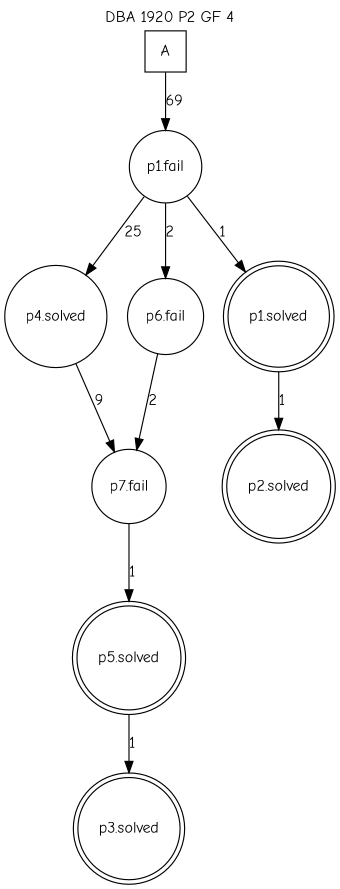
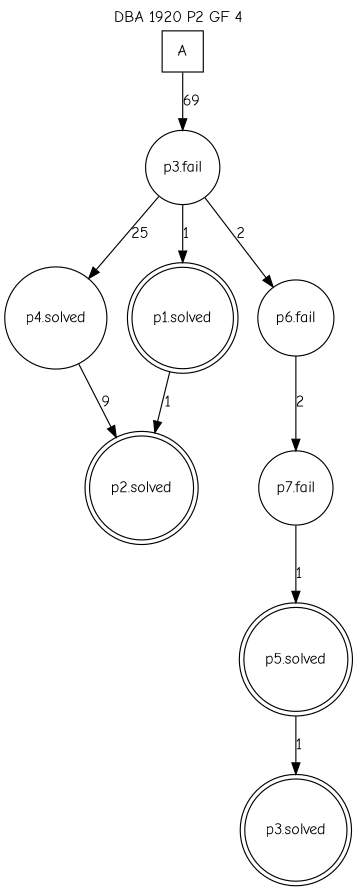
(166, 167) -> (183, 167)
(93, 403) -> (95, 395)
